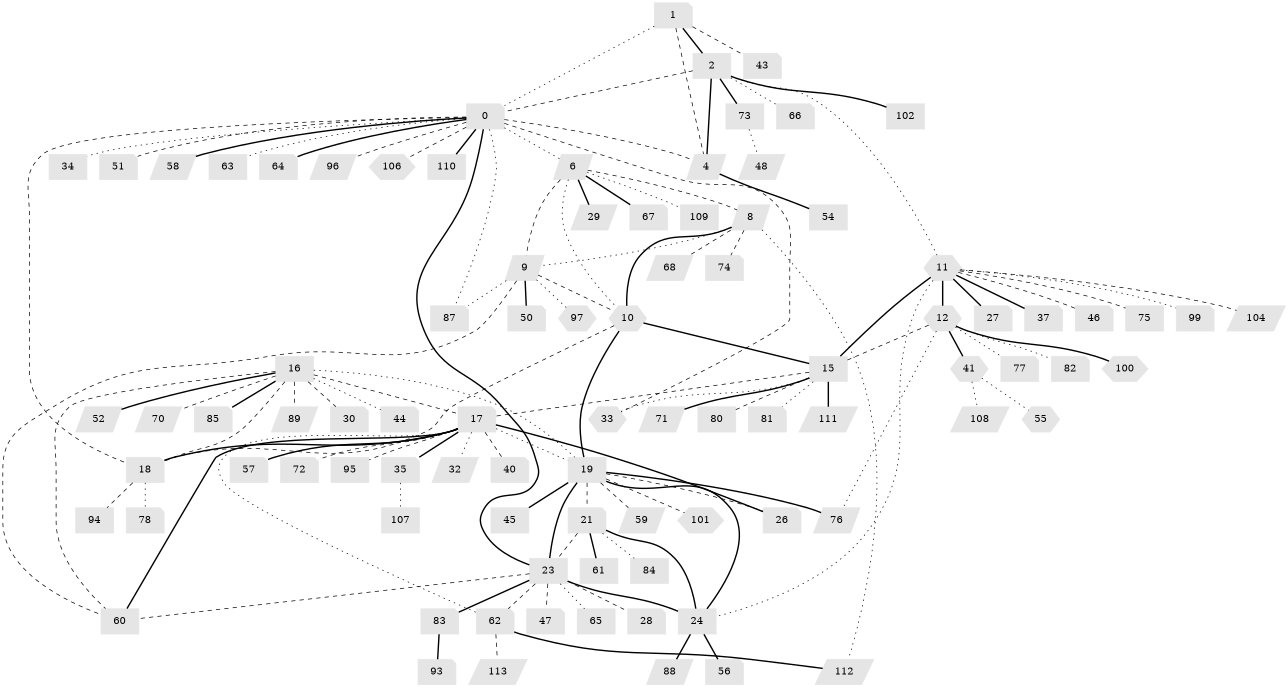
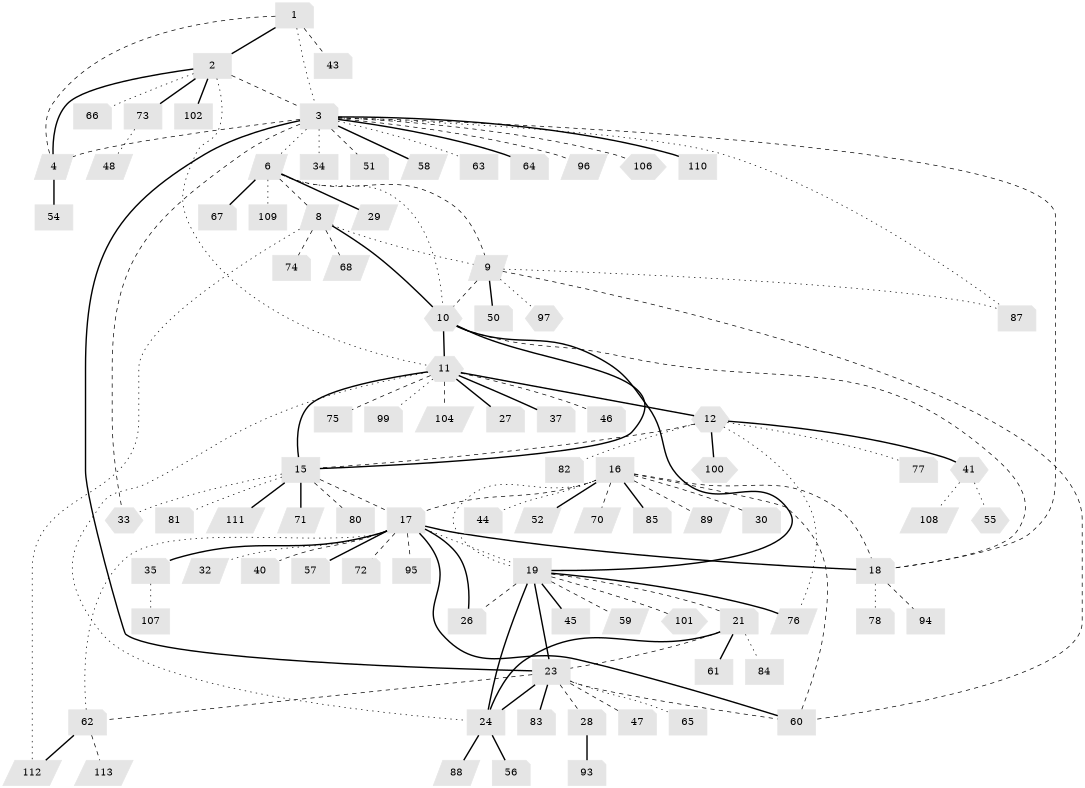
(485, 116) -> (319, 116)
none -> (444, 344)
(438, 647) -> (587, 748)
